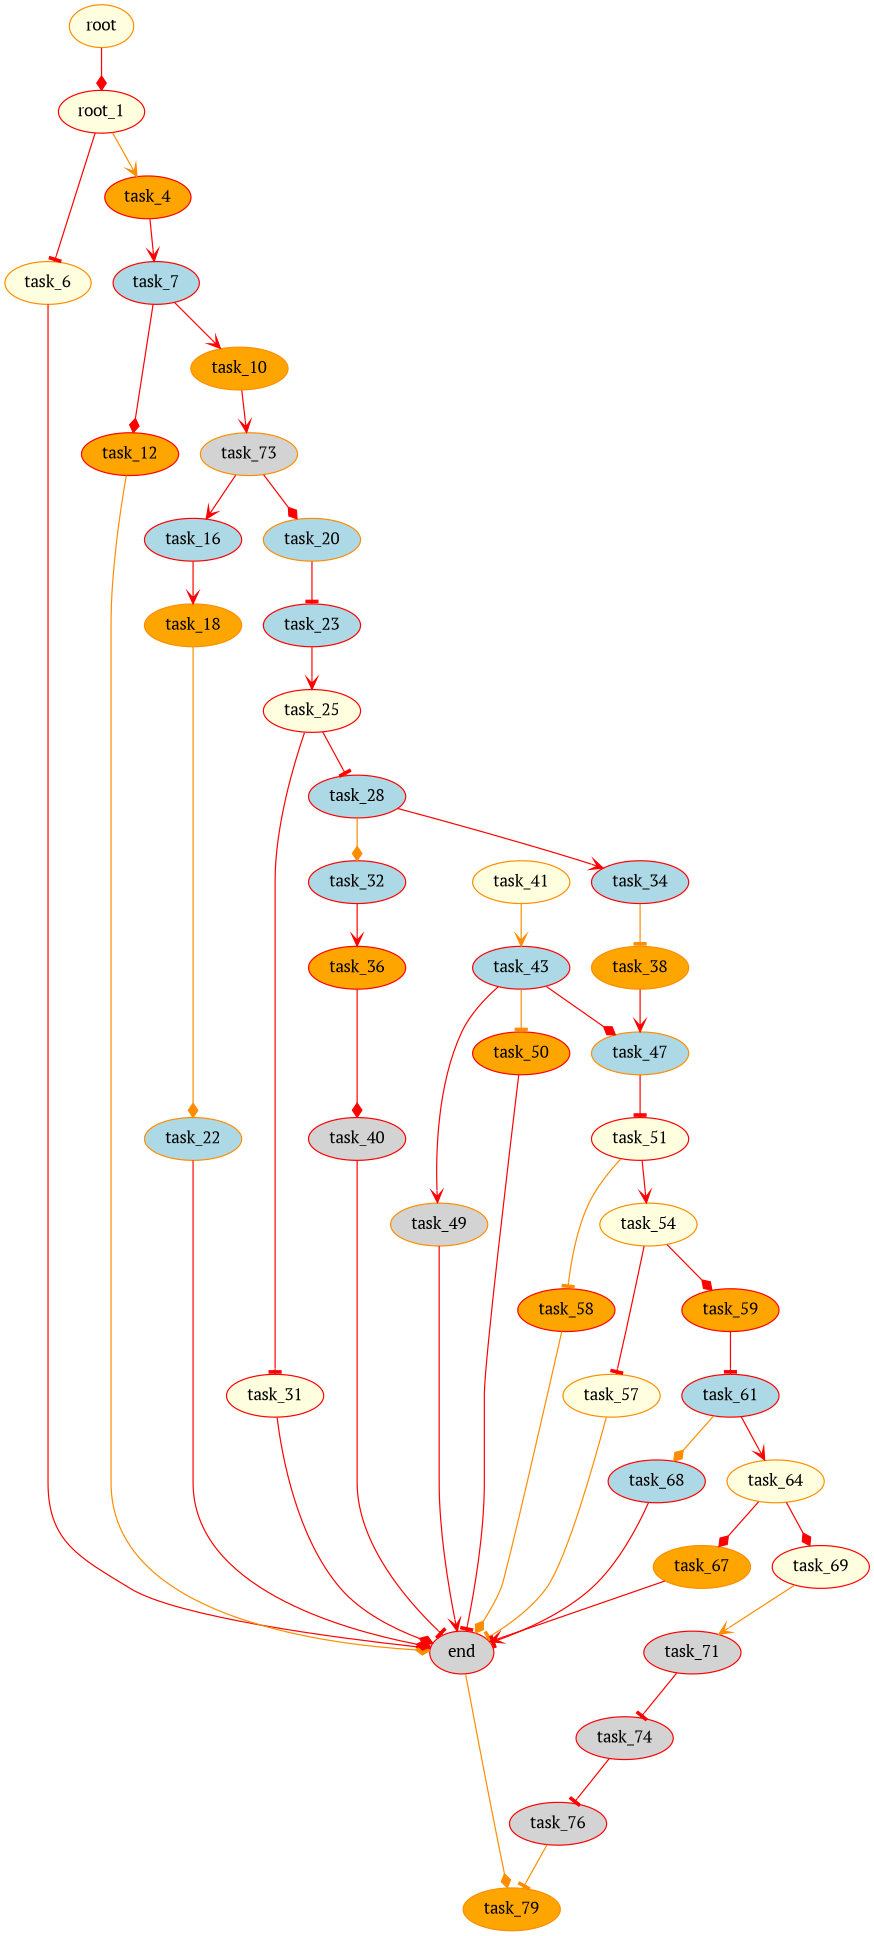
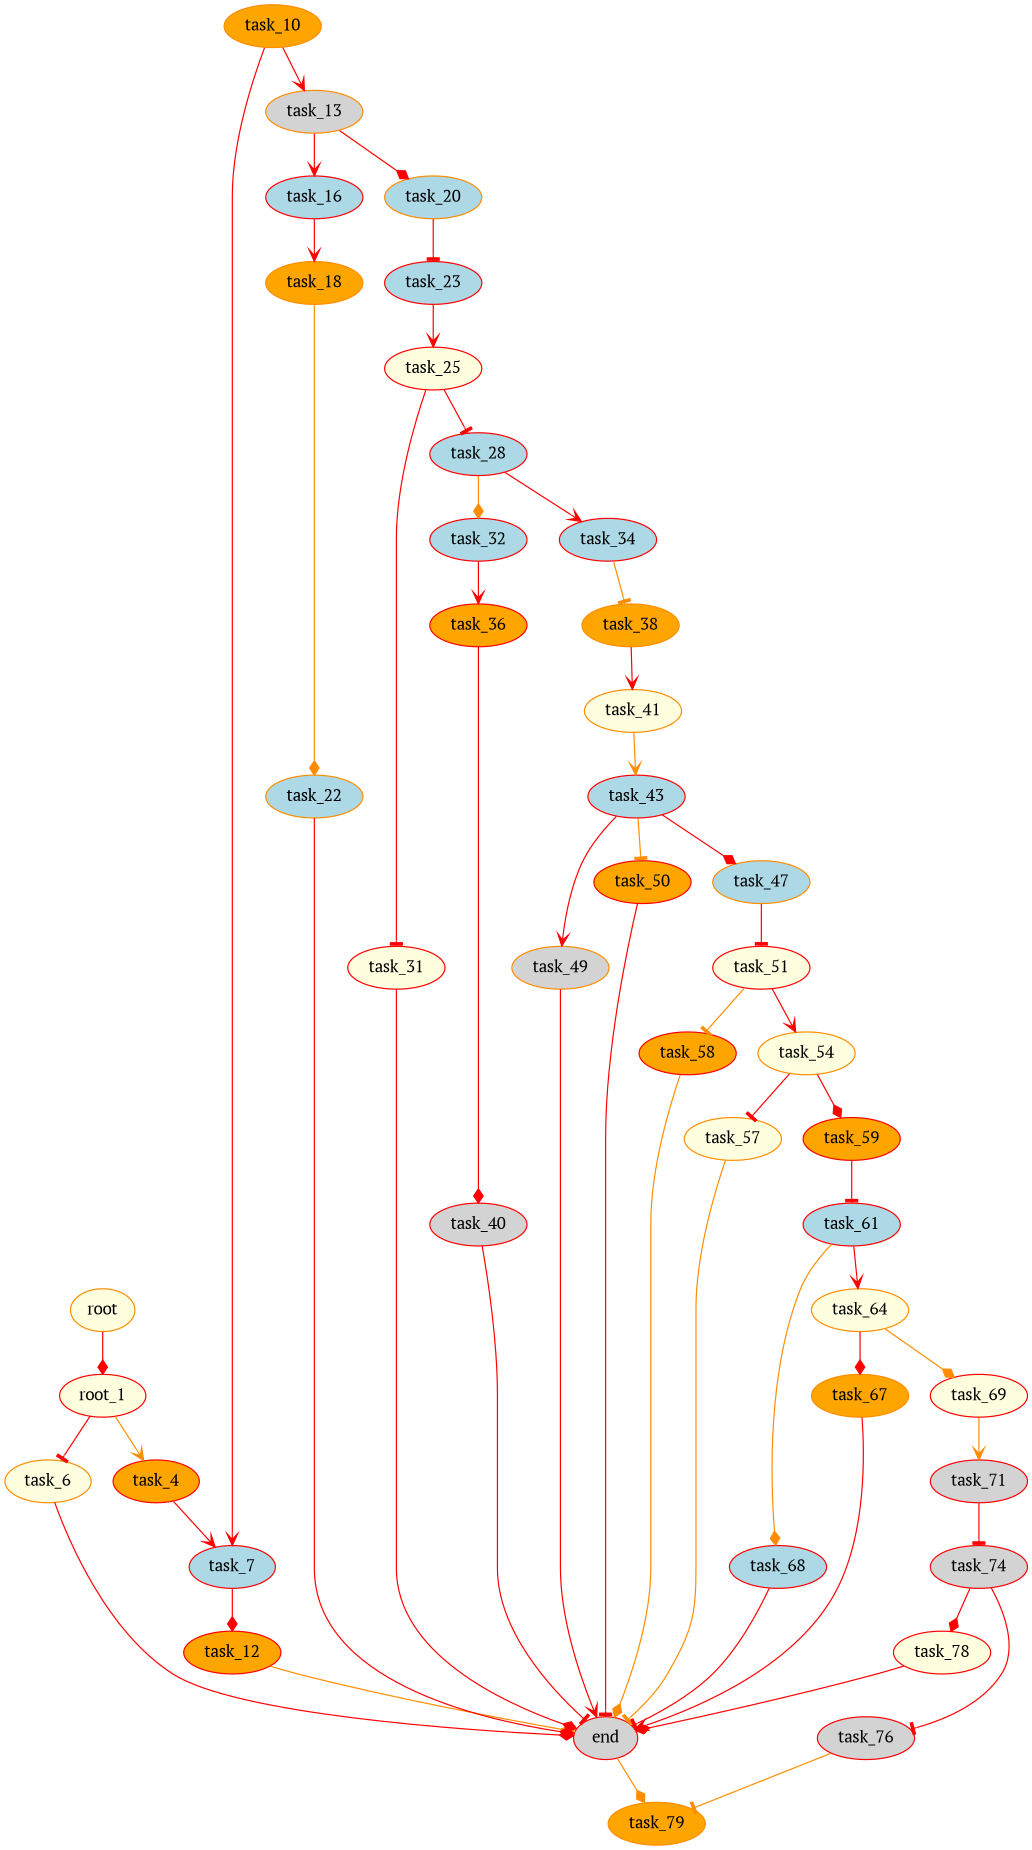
(193, 321) -> (232, 789)
(249, 454) -> (314, 112)
(640, 1005) -> (632, 662)
(795, 1518) -> (914, 1349)
none -> (942, 1653)
